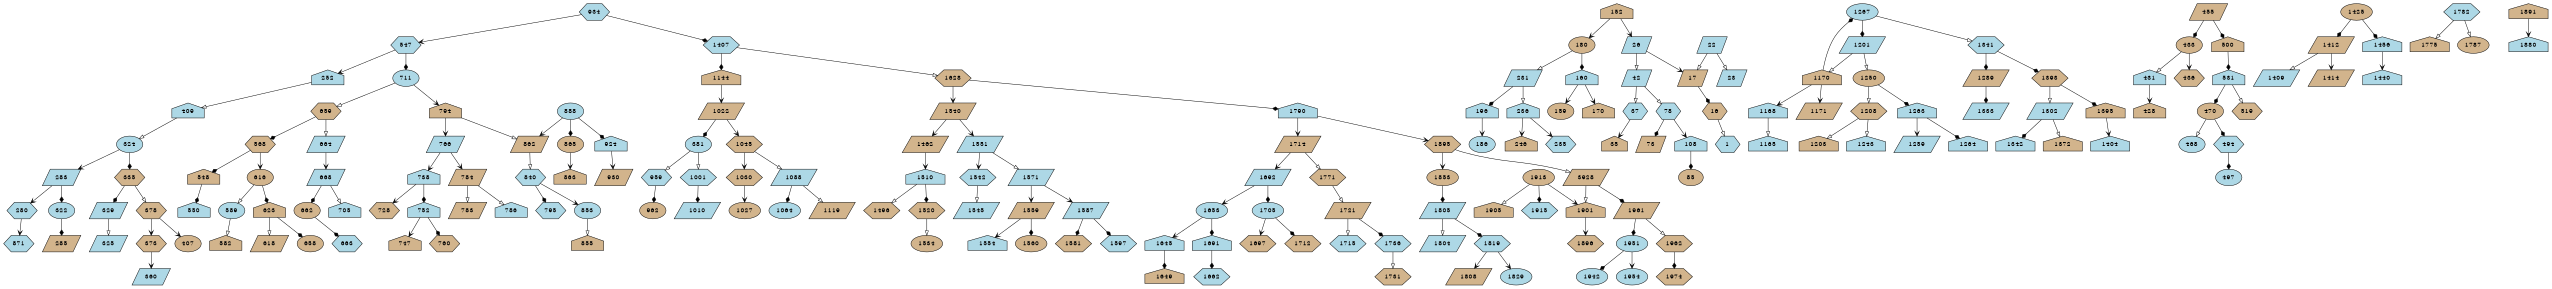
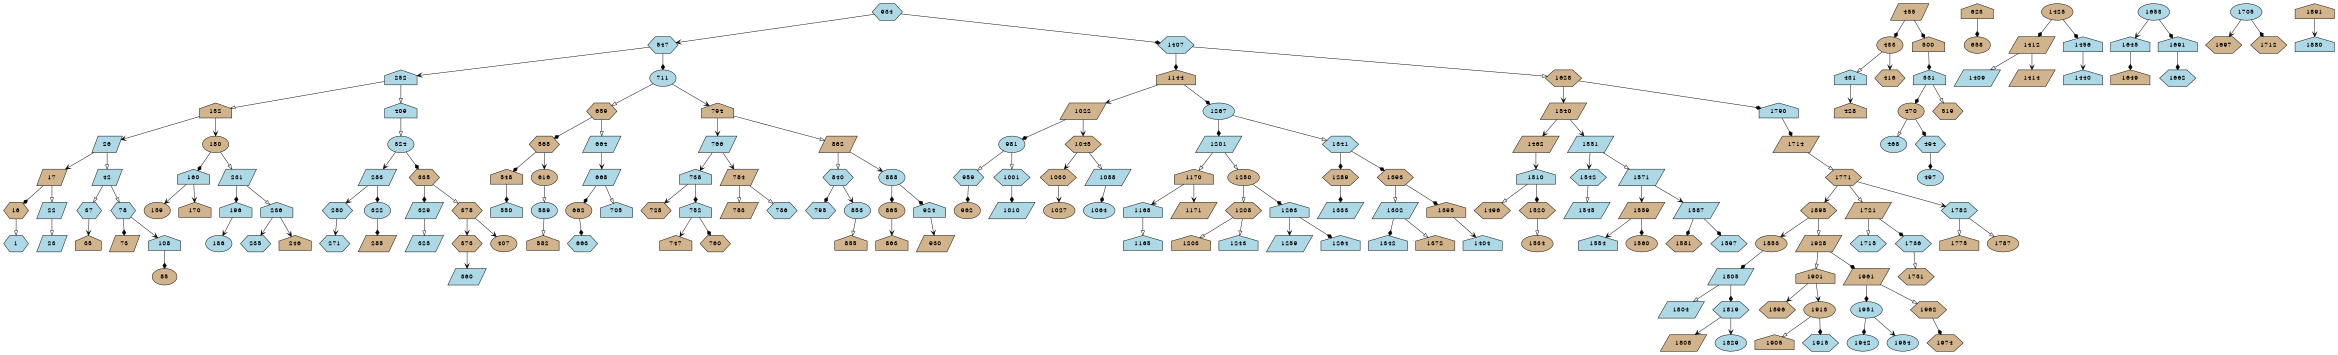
(1831, 43) -> (1195, 93)
(1704, 60) -> (52, 192)
(1986, 78) -> (1341, 177)
(2189, 78) -> (1890, 78)
none -> (310, 94)
(1298, 125) -> (1786, 125)
(553, 126) -> (864, 160)
(1371, 128) -> (1832, 192)
(698, 144) -> (1012, 144)
(1268, 177) -> none
(1586, 177) -> (1819, 244)
(264, 192) -> none
(1561, 193) -> (1817, 290)
none -> (1899, 193)
(511, 211) -> (782, 211)
(832, 211) -> none
(19, 244) -> (335, 244)
(269, 244) -> none
